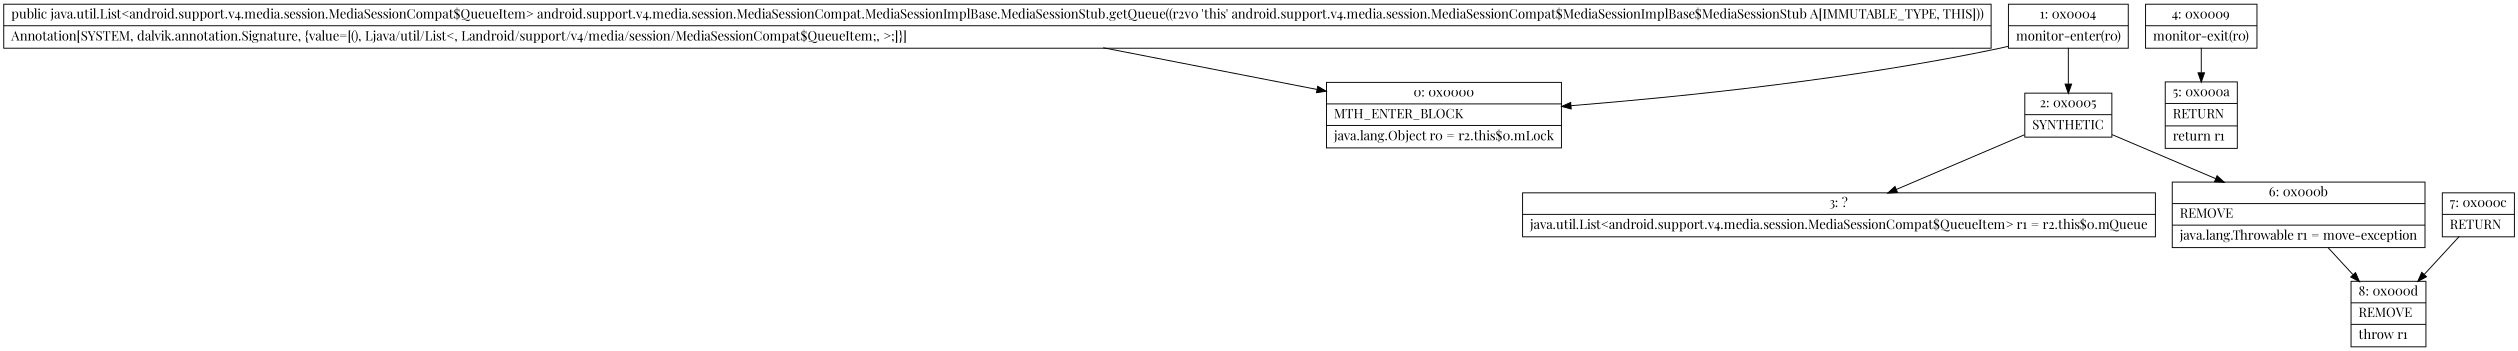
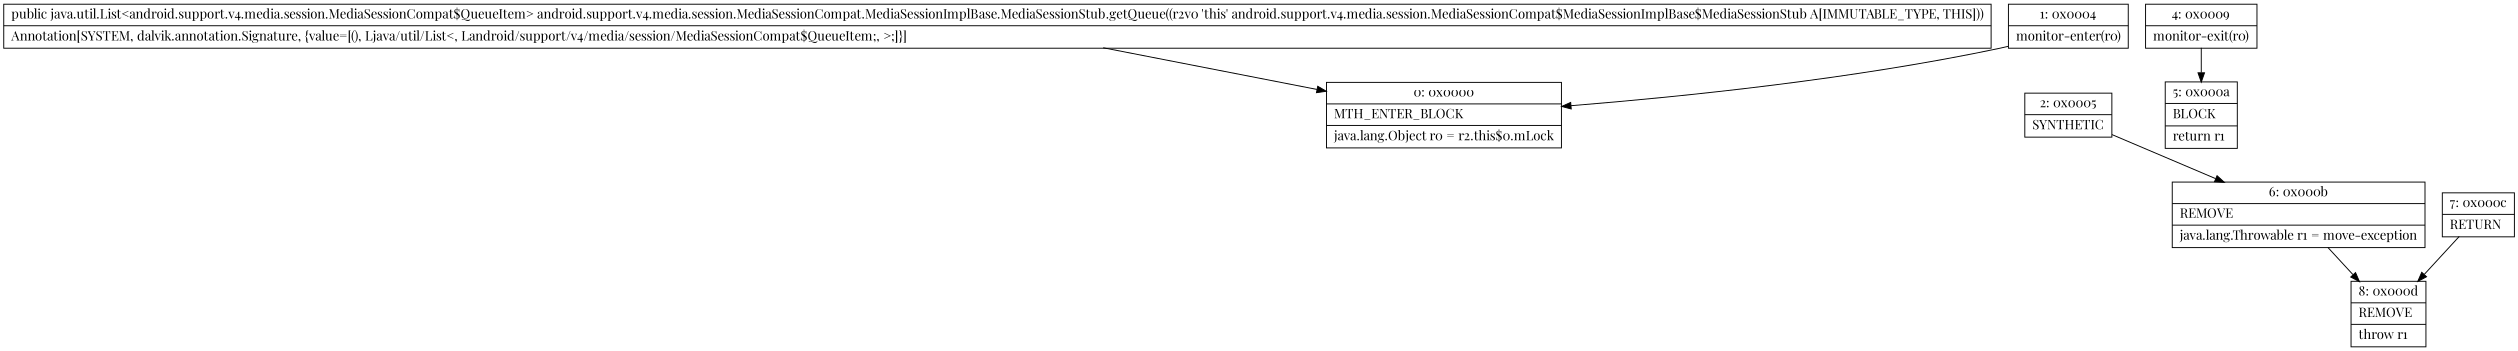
(2068, 66) -> none
(2198, 114) -> (2194, 114)
(1839, 215) -> none
